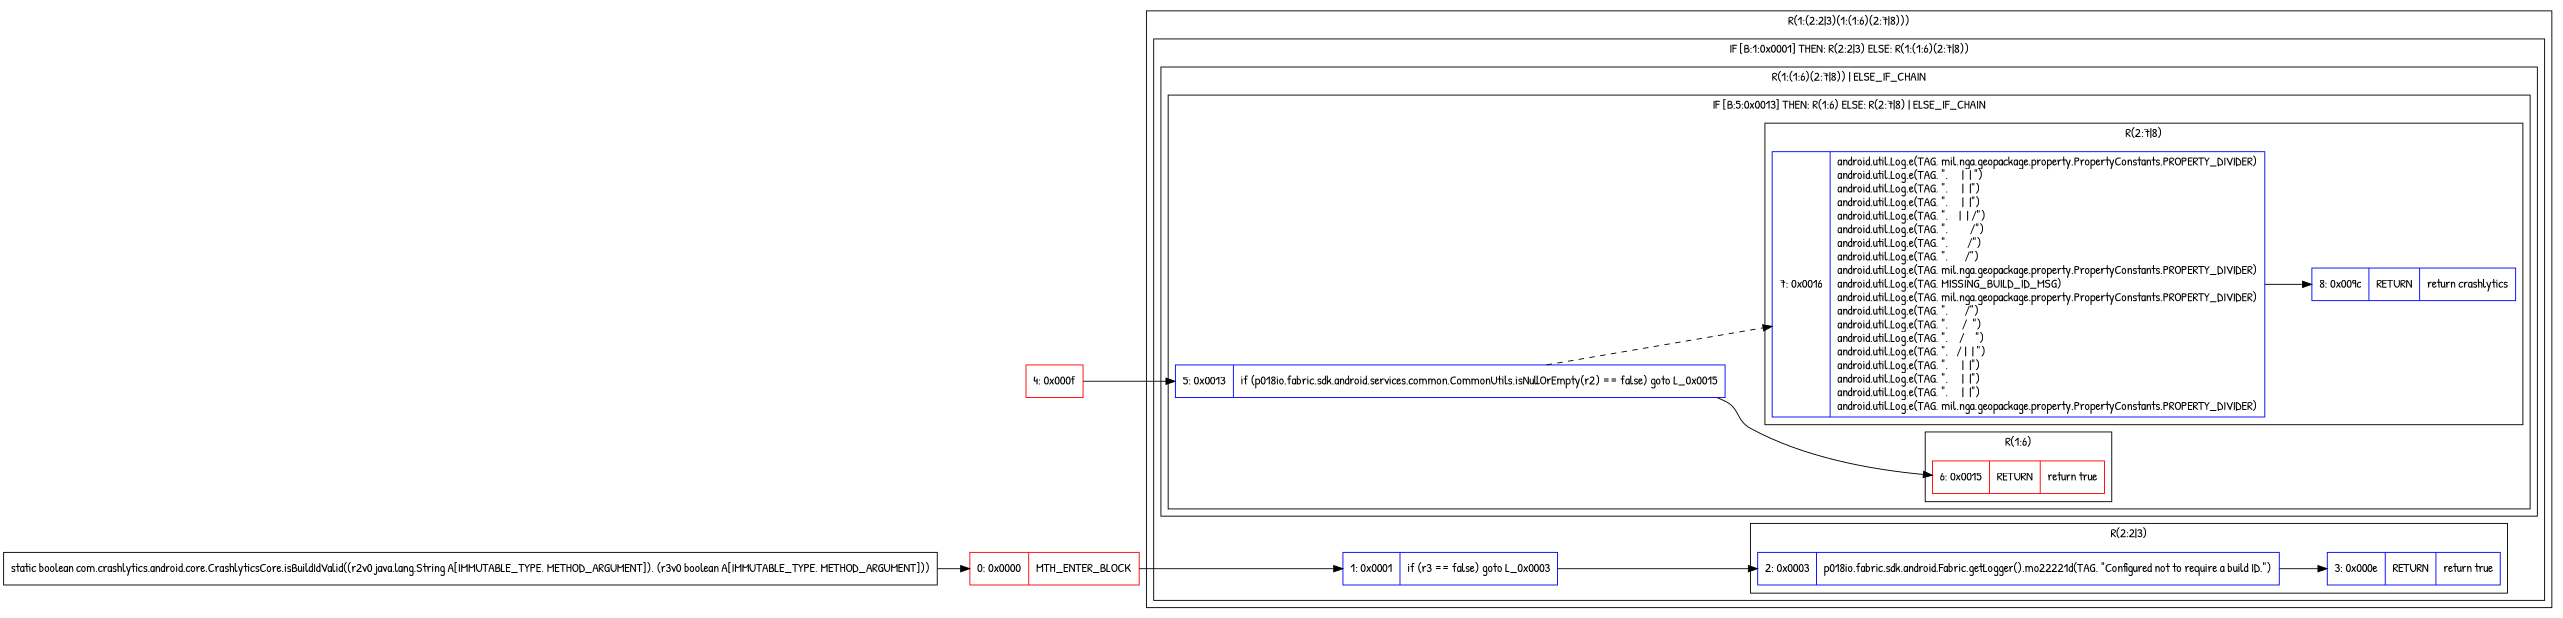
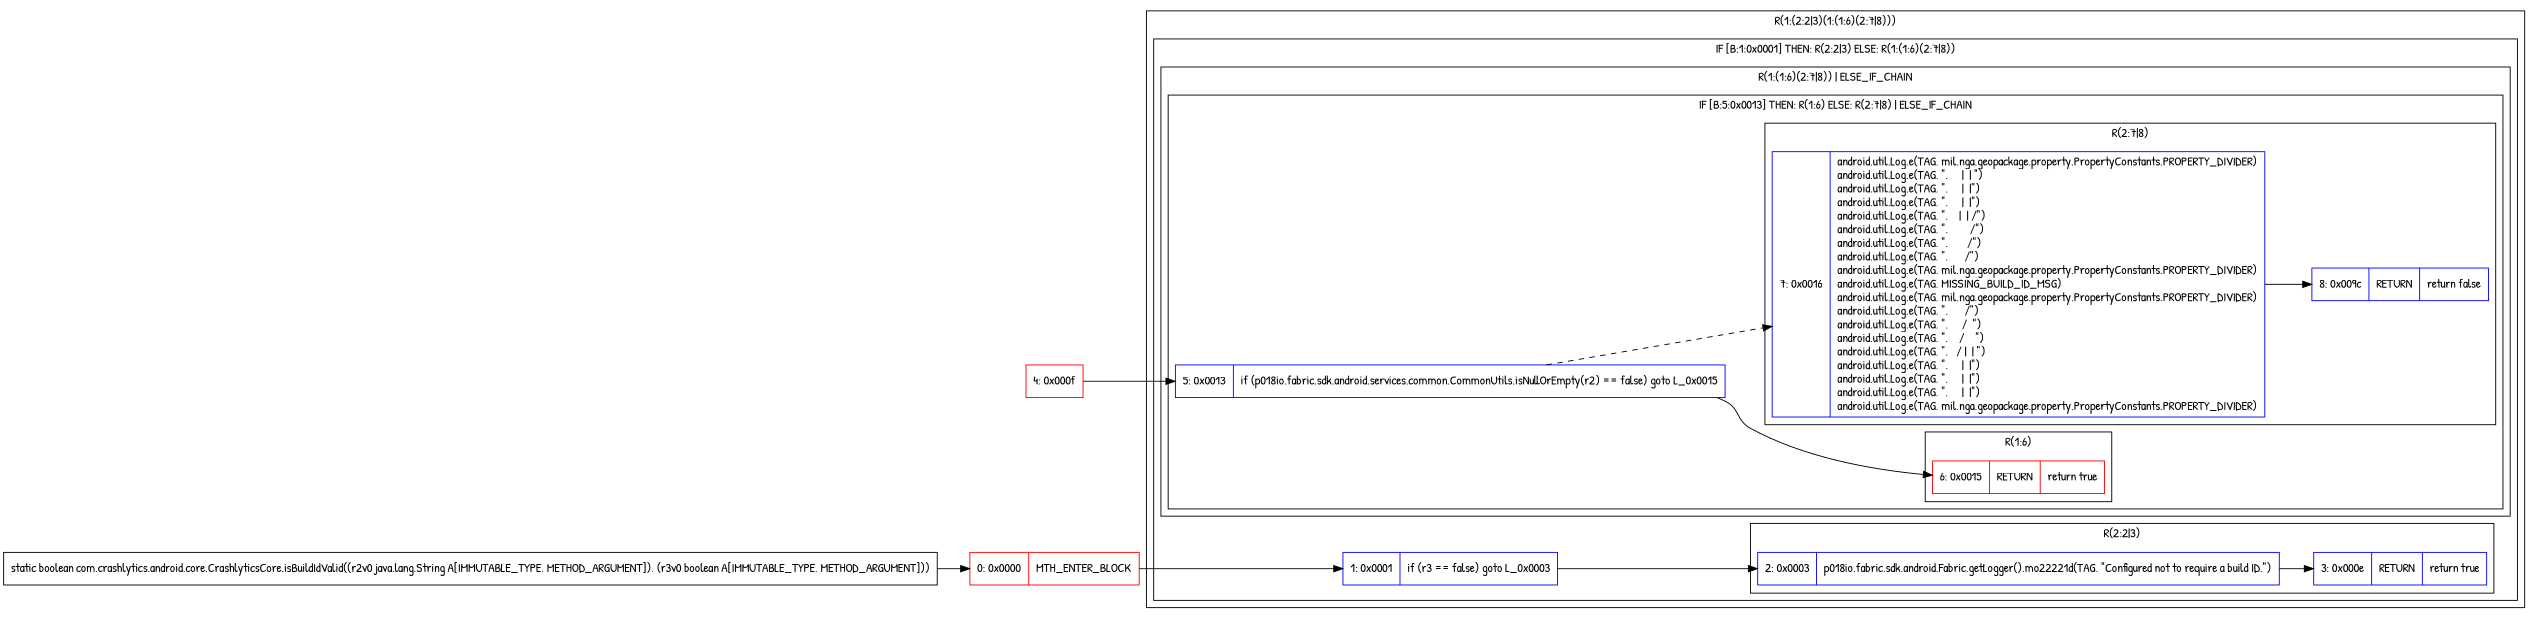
(2468, 284) -> (2454, 284)
